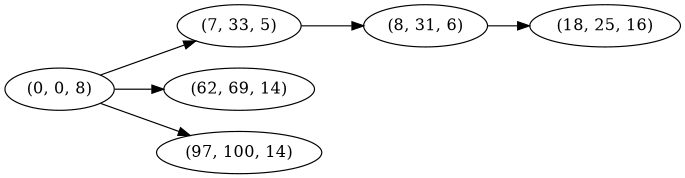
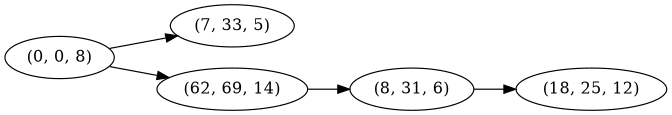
(326, 26) -> (323, 89)
(605, 26) -> (591, 89)
(239, 153) -> none
